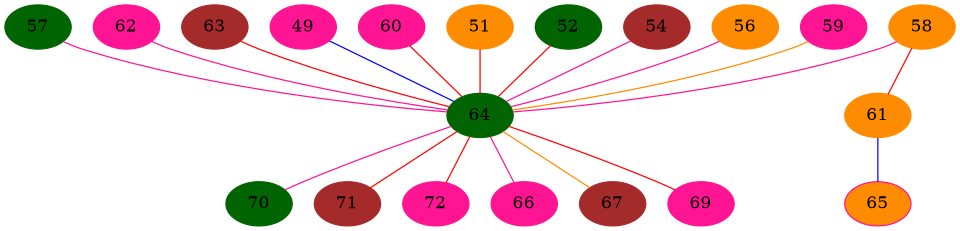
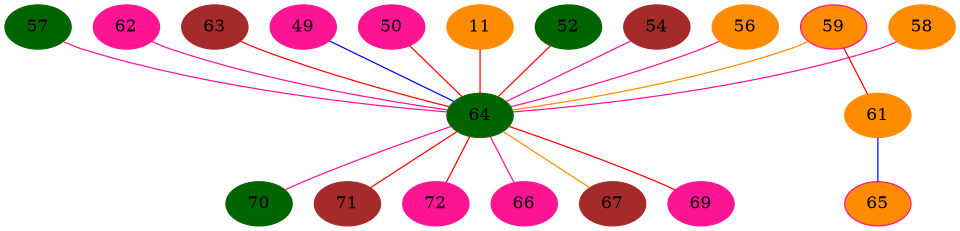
(392, 27) -> (392, 27)
(480, 27) -> (480, 27)
(834, 27) -> (834, 27)
(900, 71) -> (856, 71)
